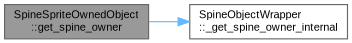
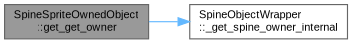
(77, 22) -> (77, 22)
